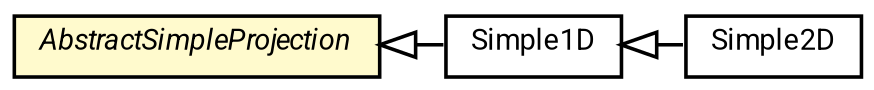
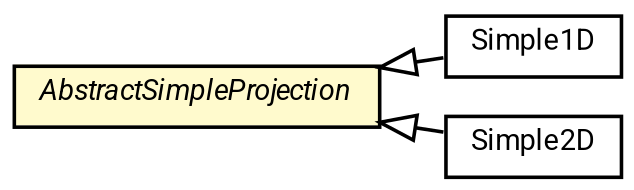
(670, 45) -> (429, 130)
